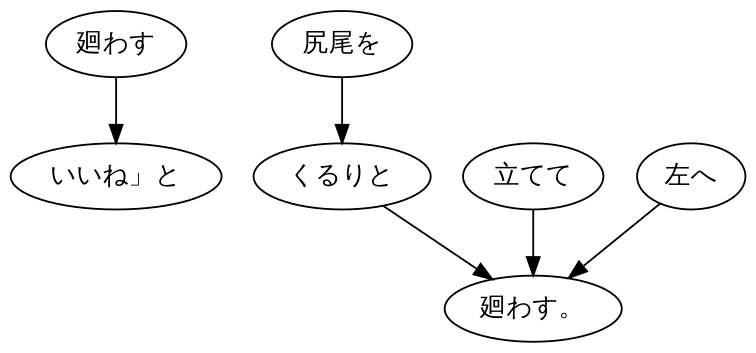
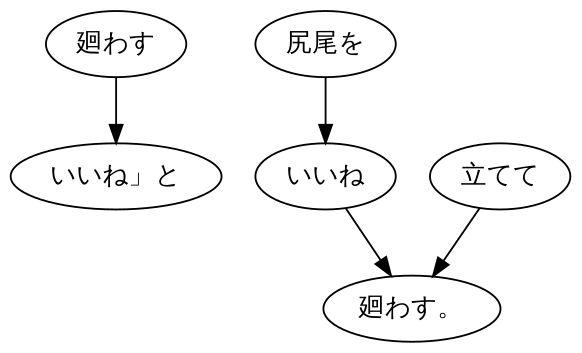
(342, 176) -> (326, 176)
(691, 176) -> none
